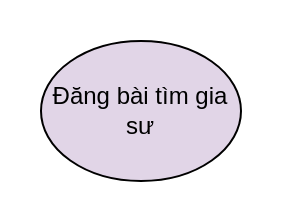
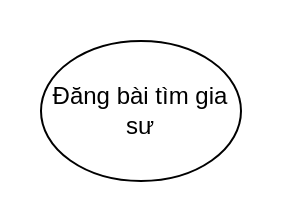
(141, 111) -> (141, 111)
